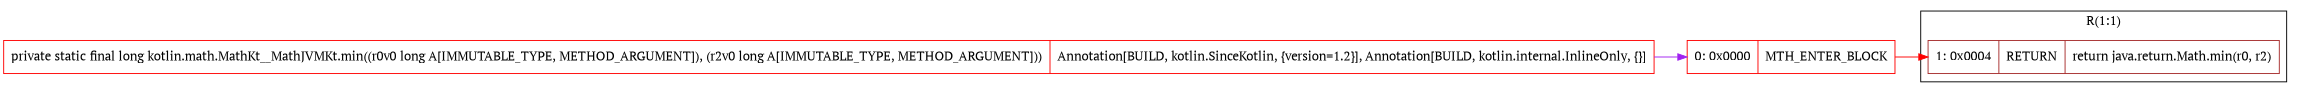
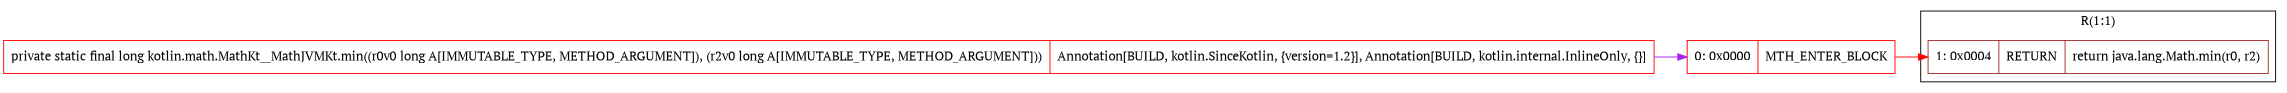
(2172, 57) -> (2167, 57)
